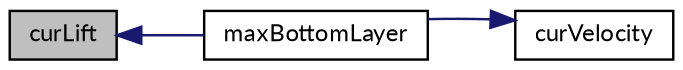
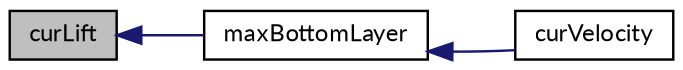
(459, 19) -> (484, 51)
